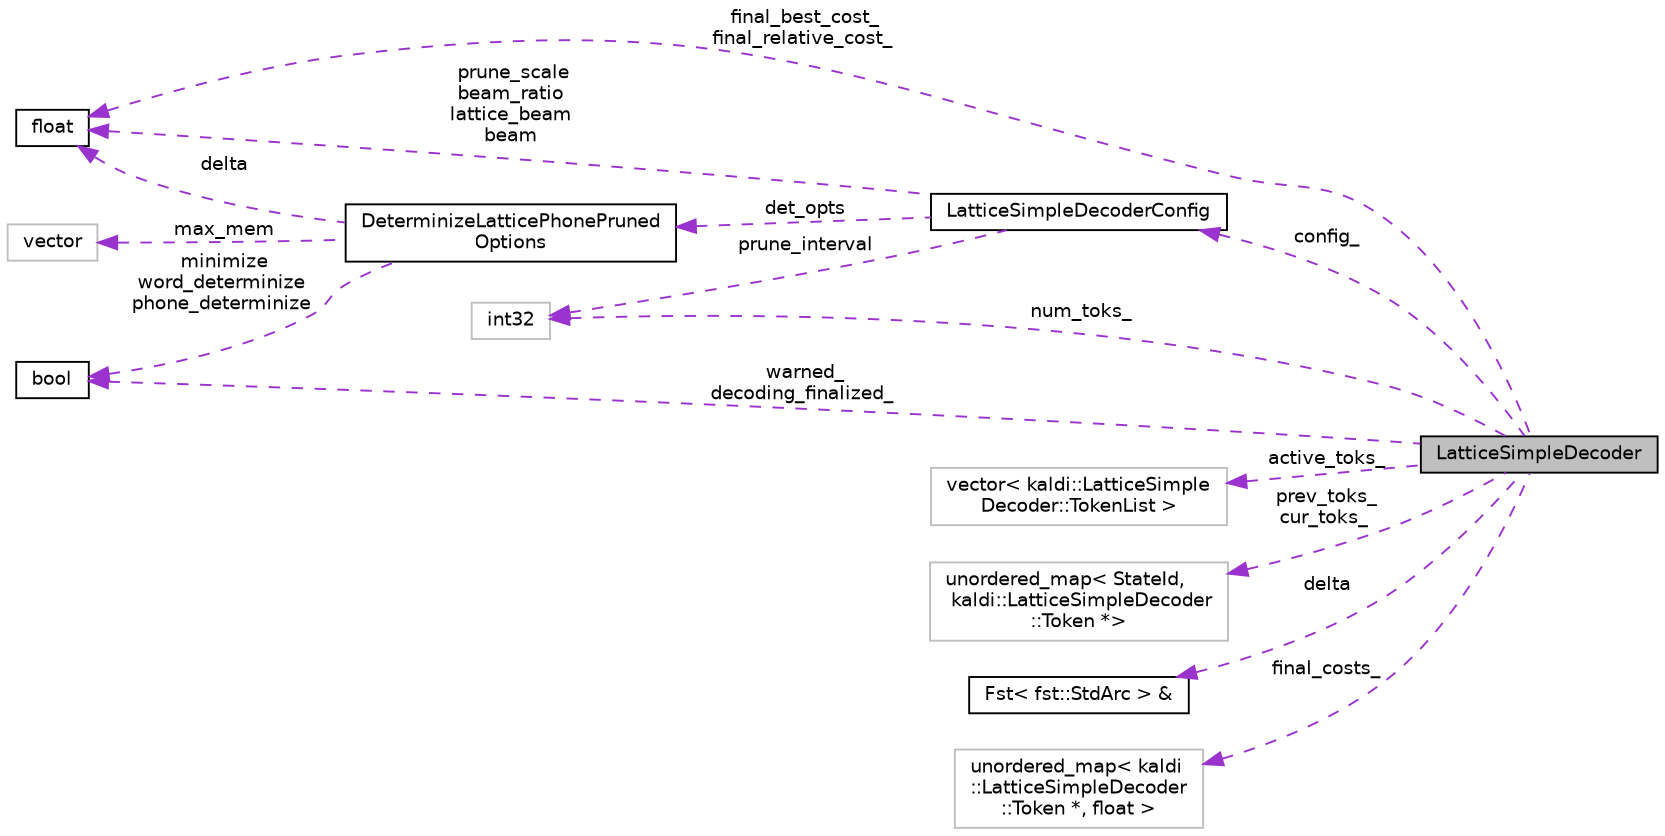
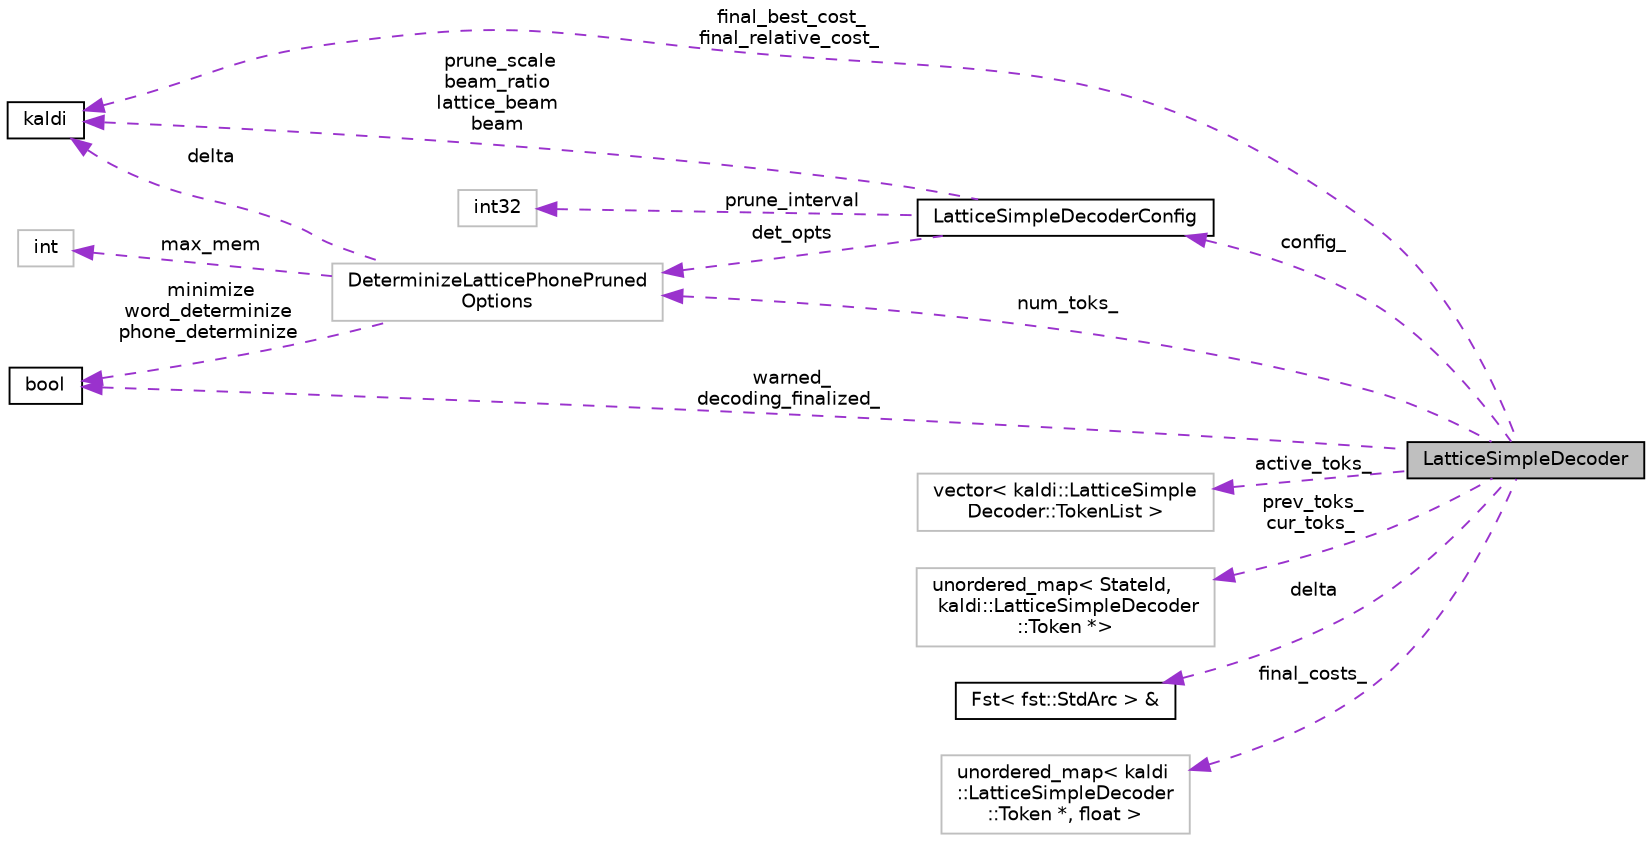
(53, 128) -> (46, 120)
(511, 233) -> (497, 292)
(53, 243) -> (46, 248)
(1046, 331) -> (1094, 334)
